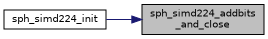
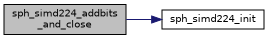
(119, 20) -> (139, 20)
